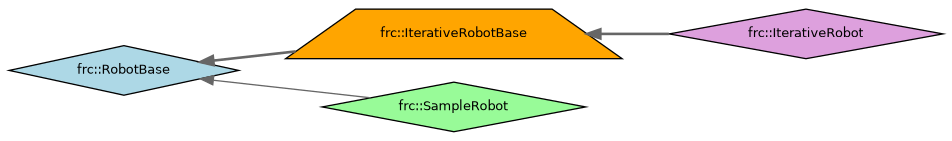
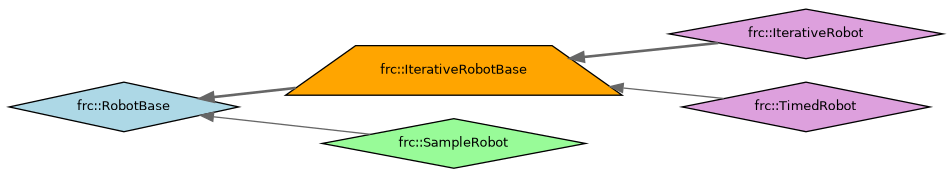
none -> (806, 107)
